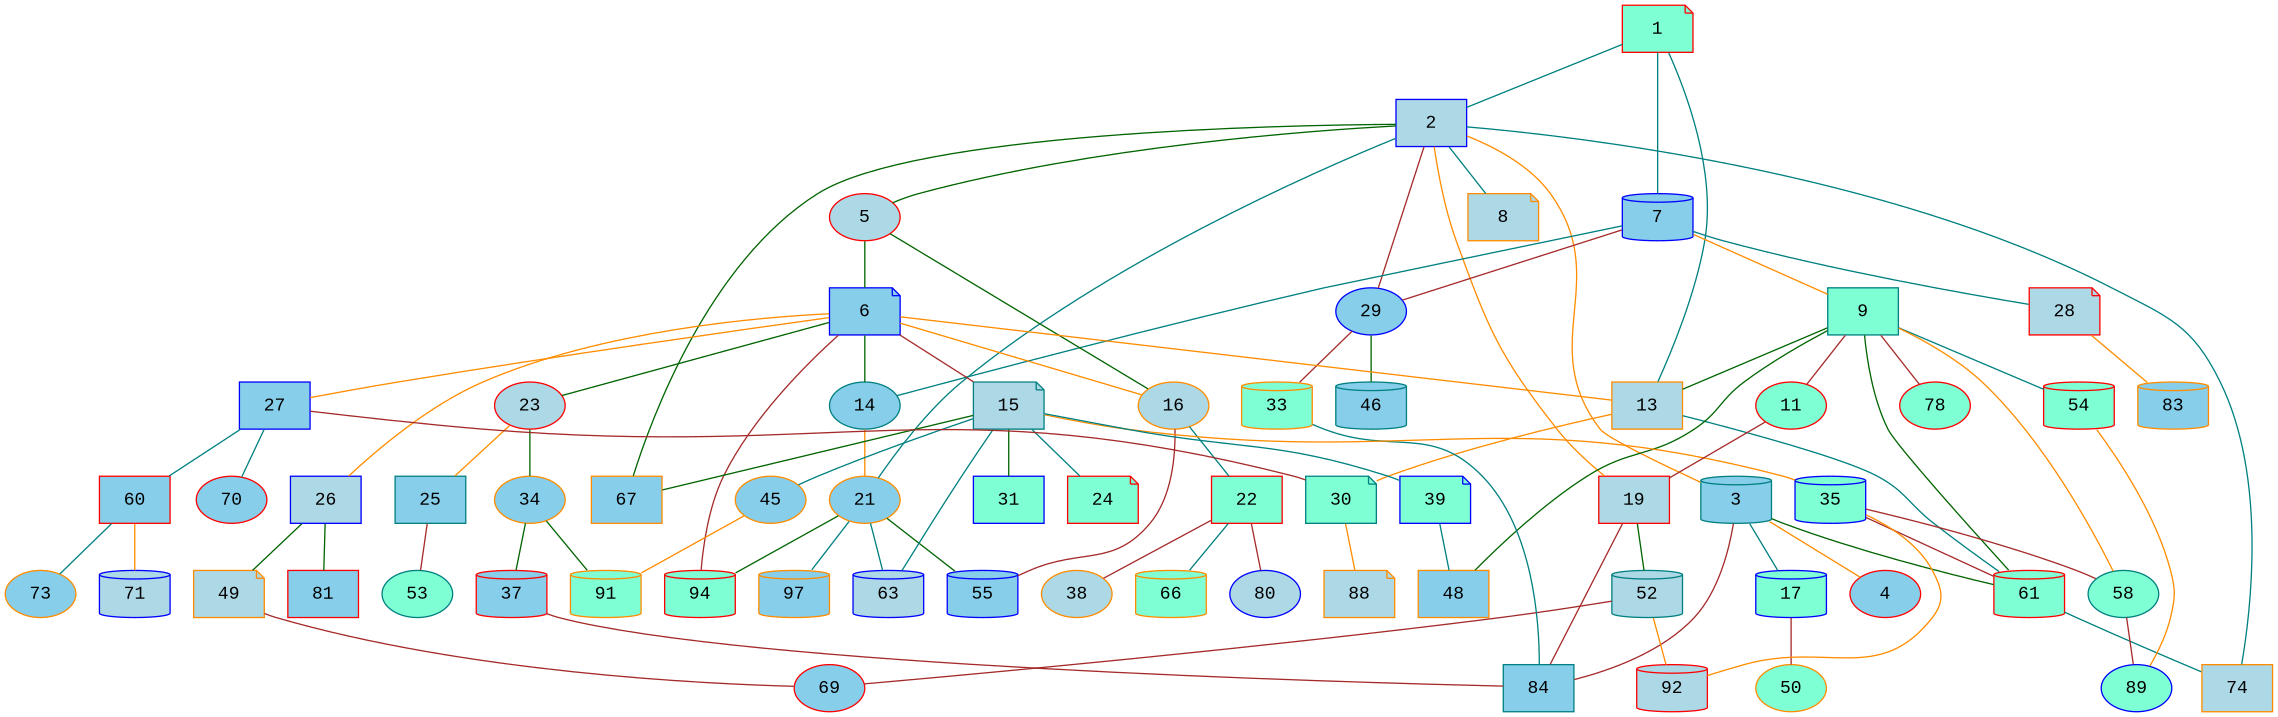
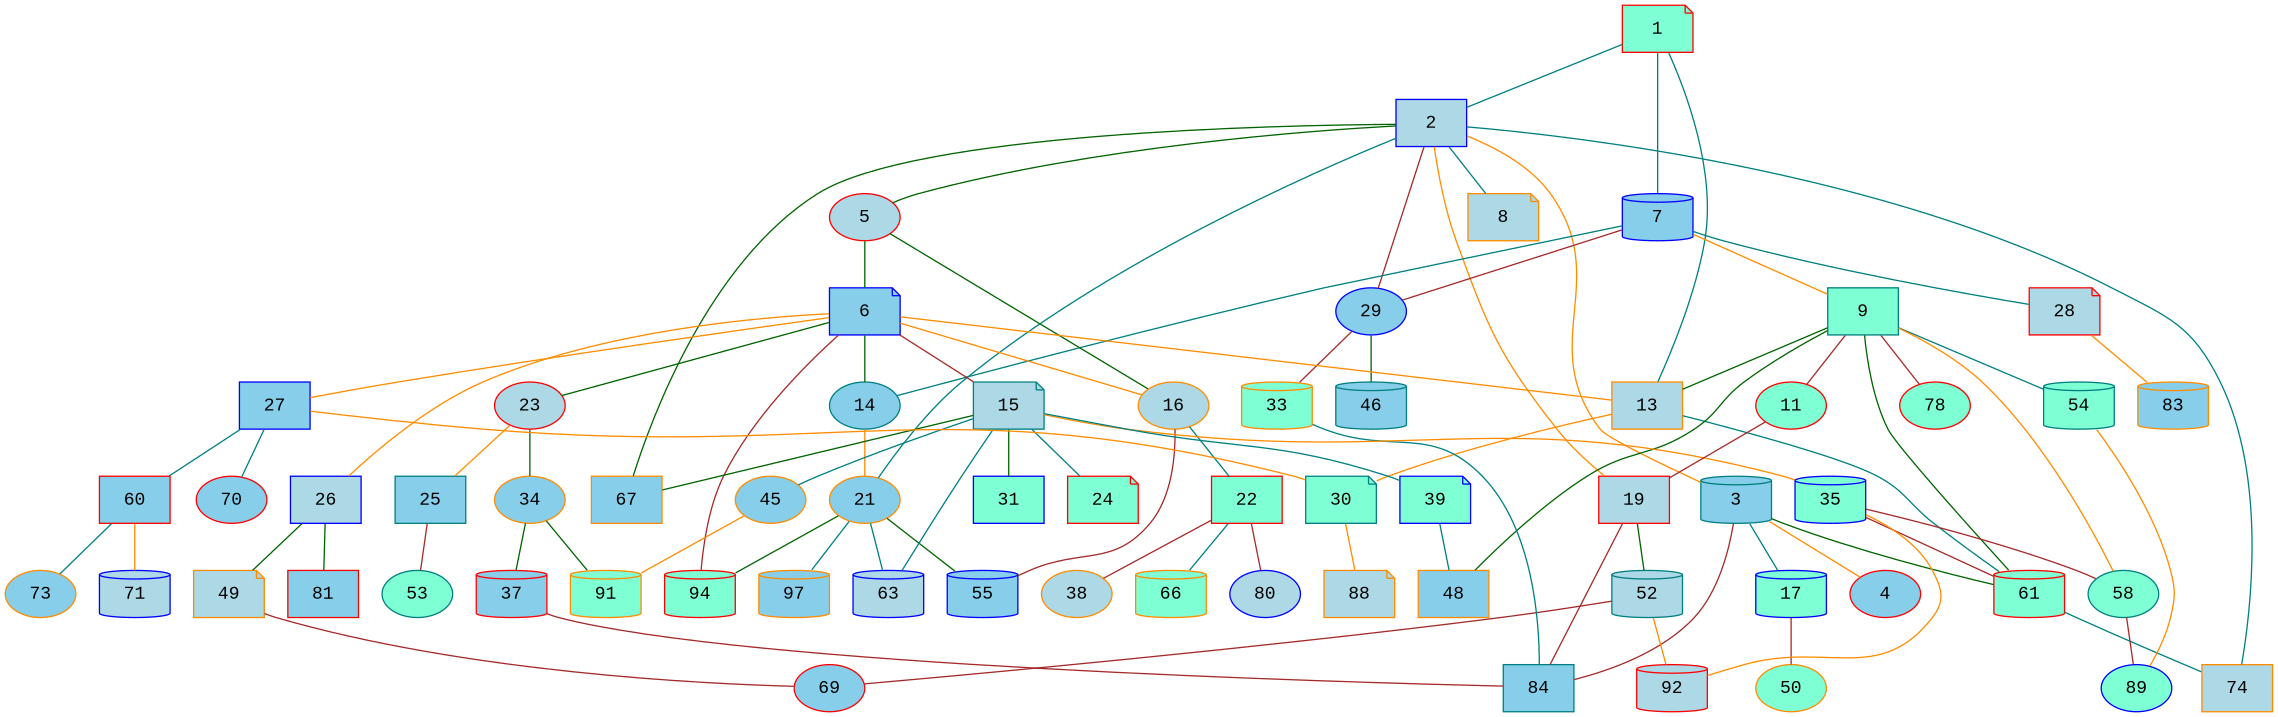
(2079, 406) -> (2079, 406)
(810, 433) -> (810, 433)
